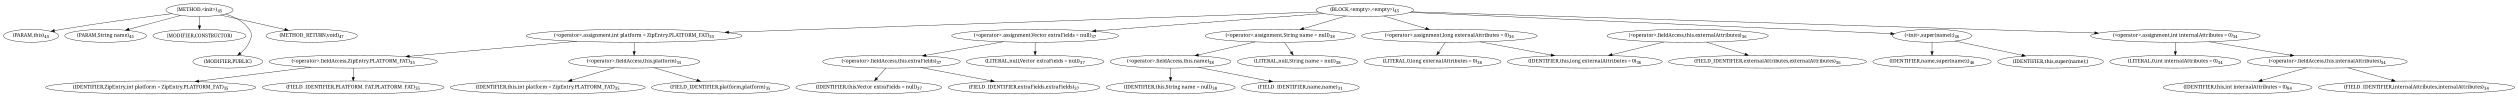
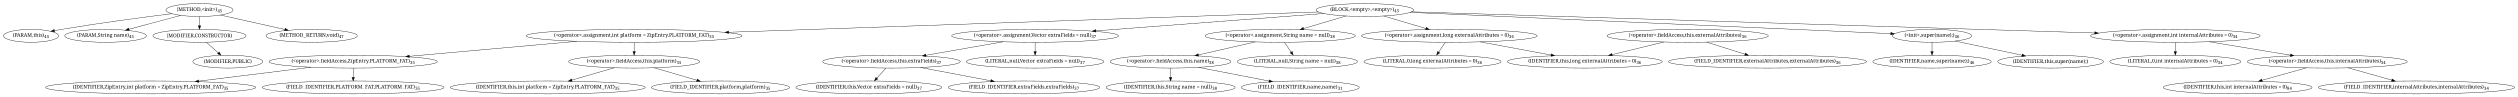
(249, 29) -> (212, 48)
